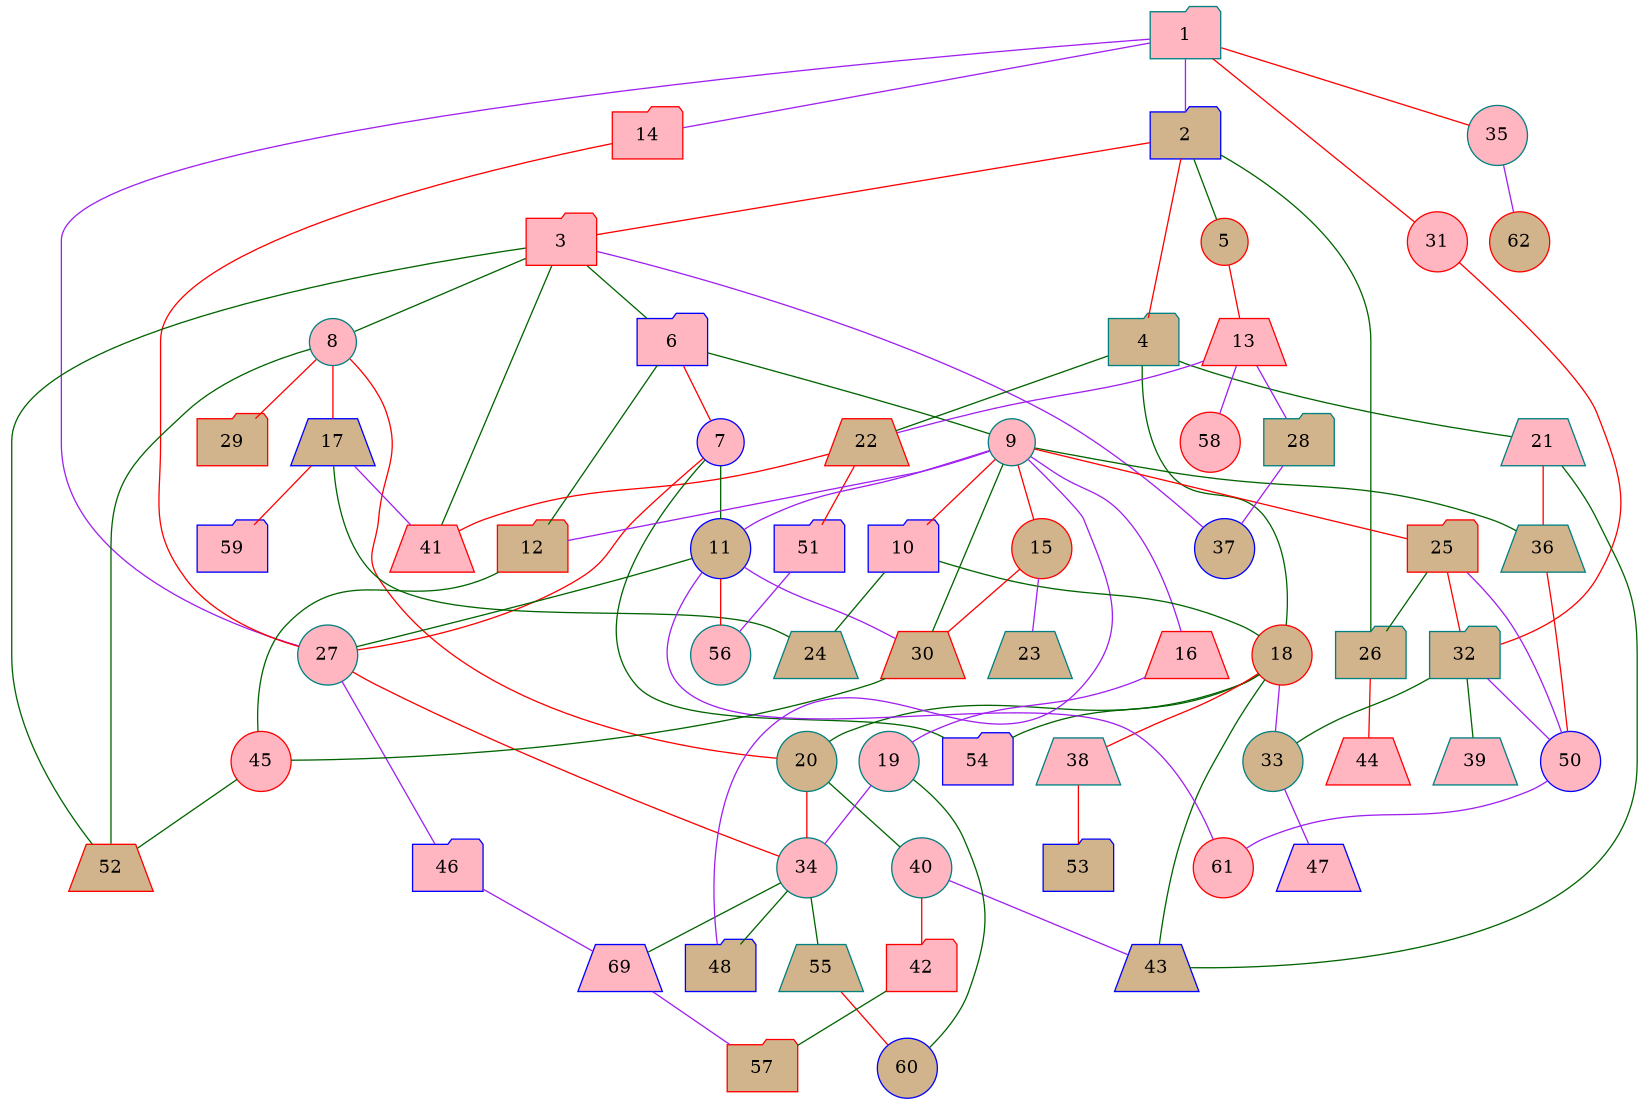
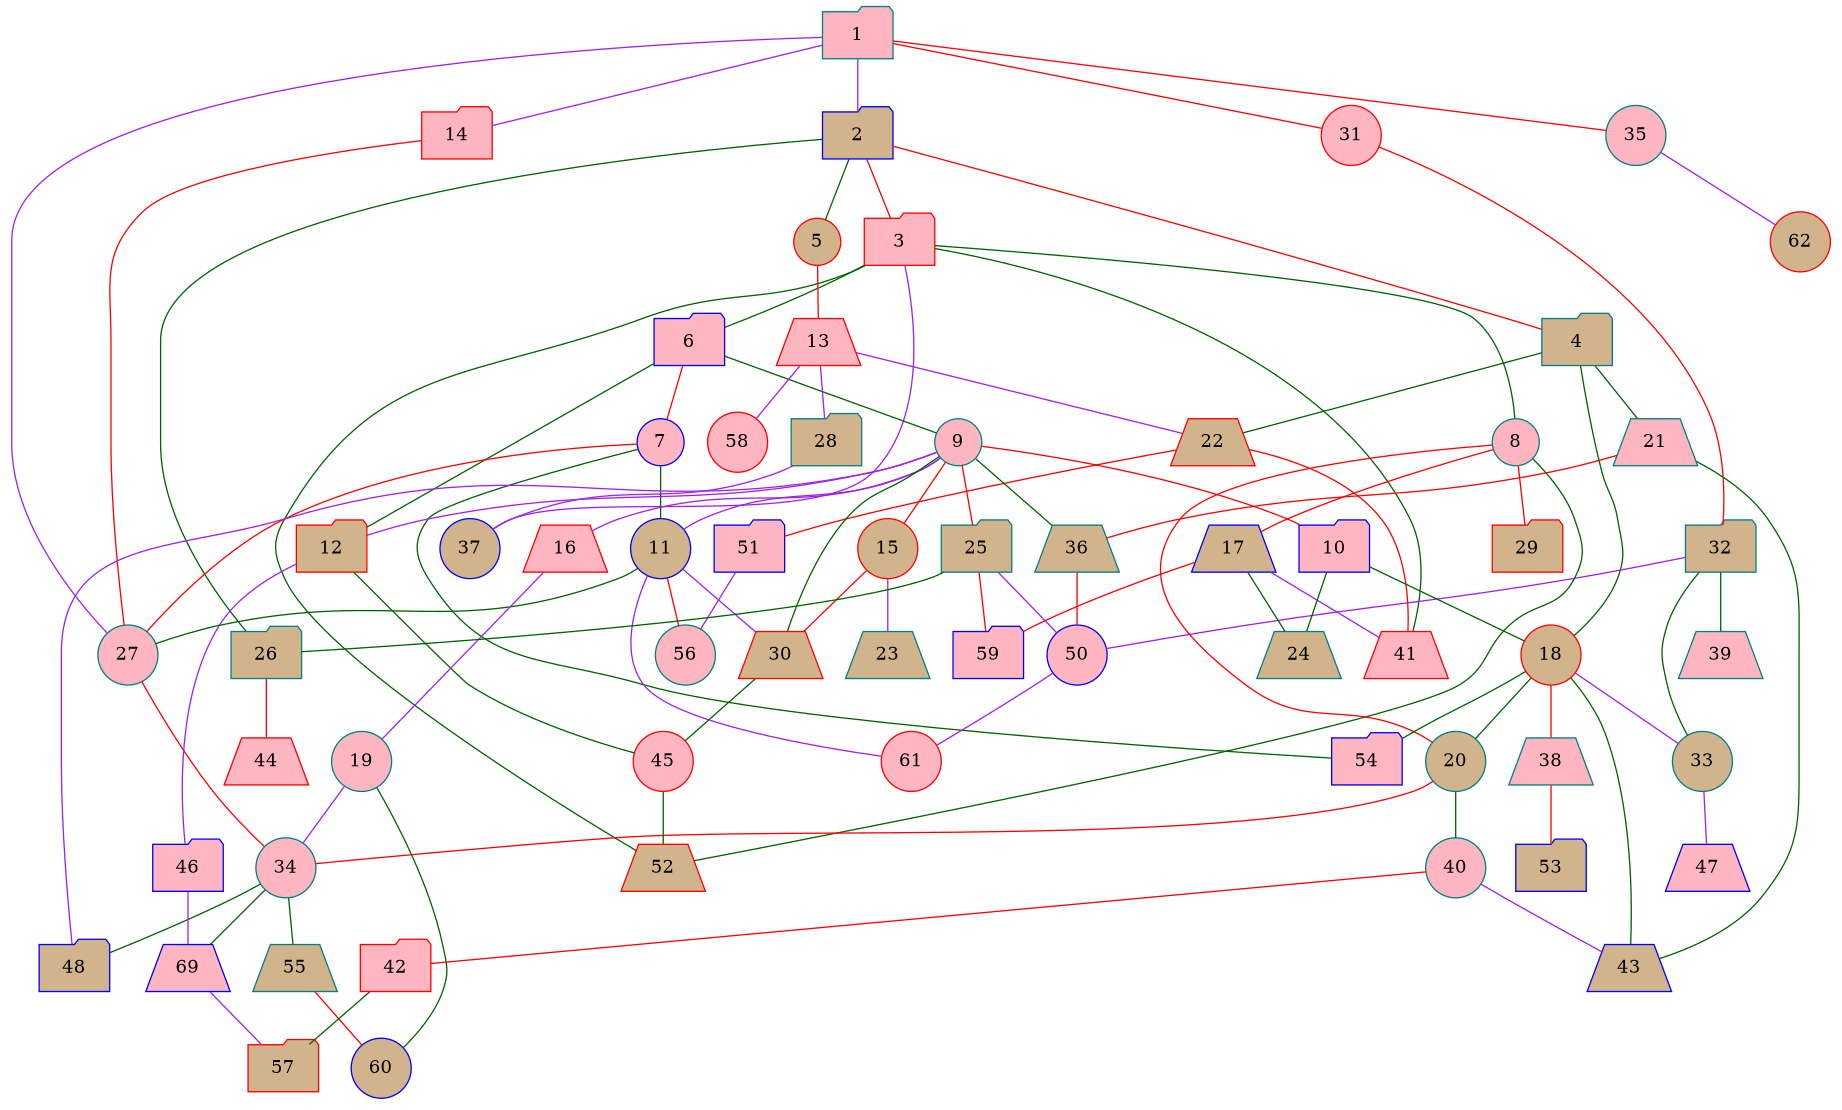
(1443, 549) -> (977, 549)
(1454, 602) -> (982, 602)
(391, 767) -> (195, 683)
